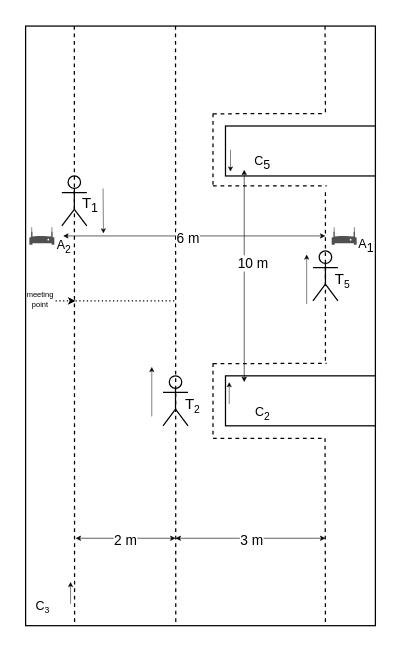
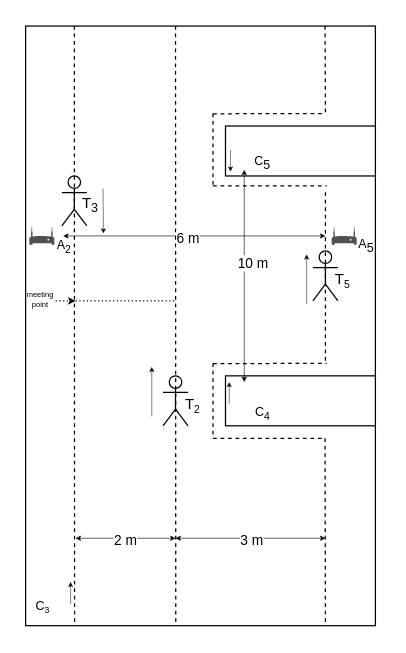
(91, 204) -> (91, 204)
(367, 246) -> (367, 246)
(263, 413) -> (263, 413)
